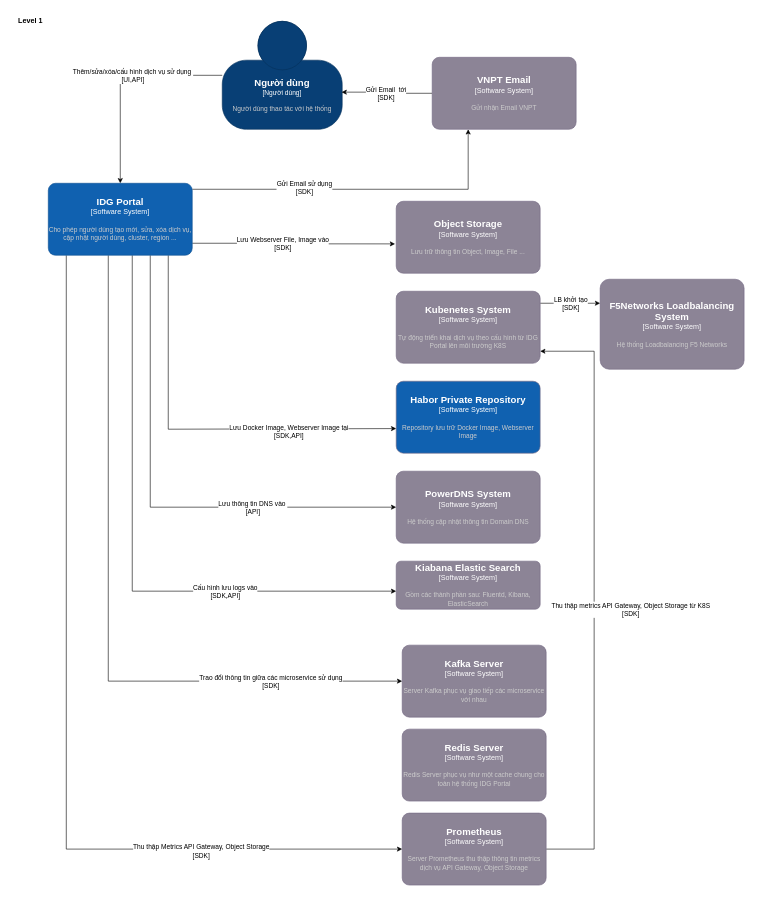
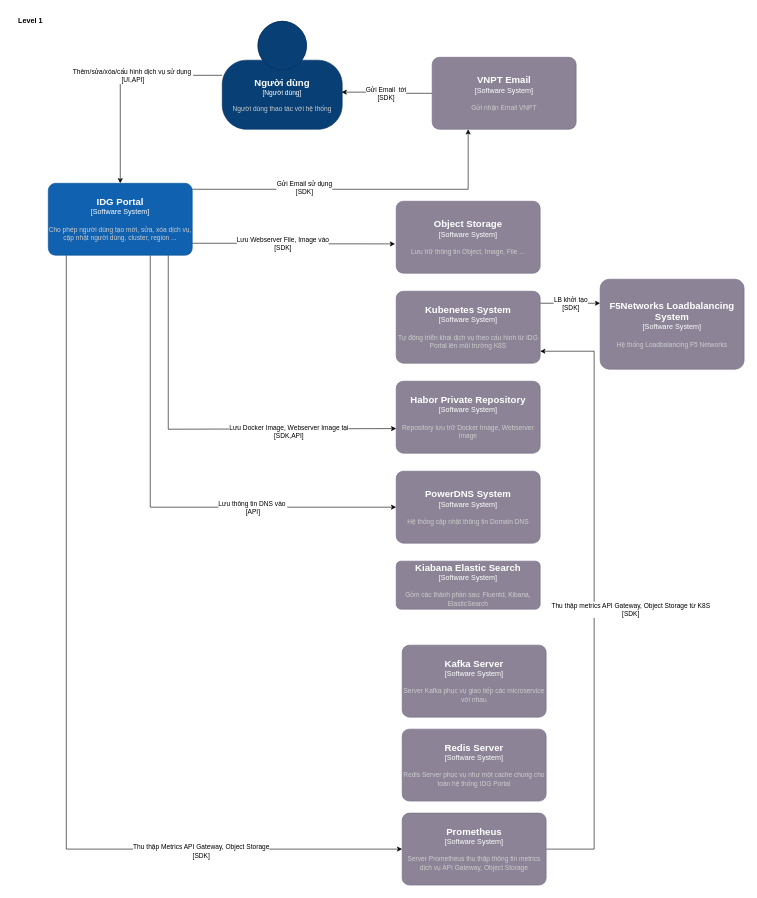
(468, 417) -> (468, 417)
(225, 591) -> none
(271, 681) -> none
